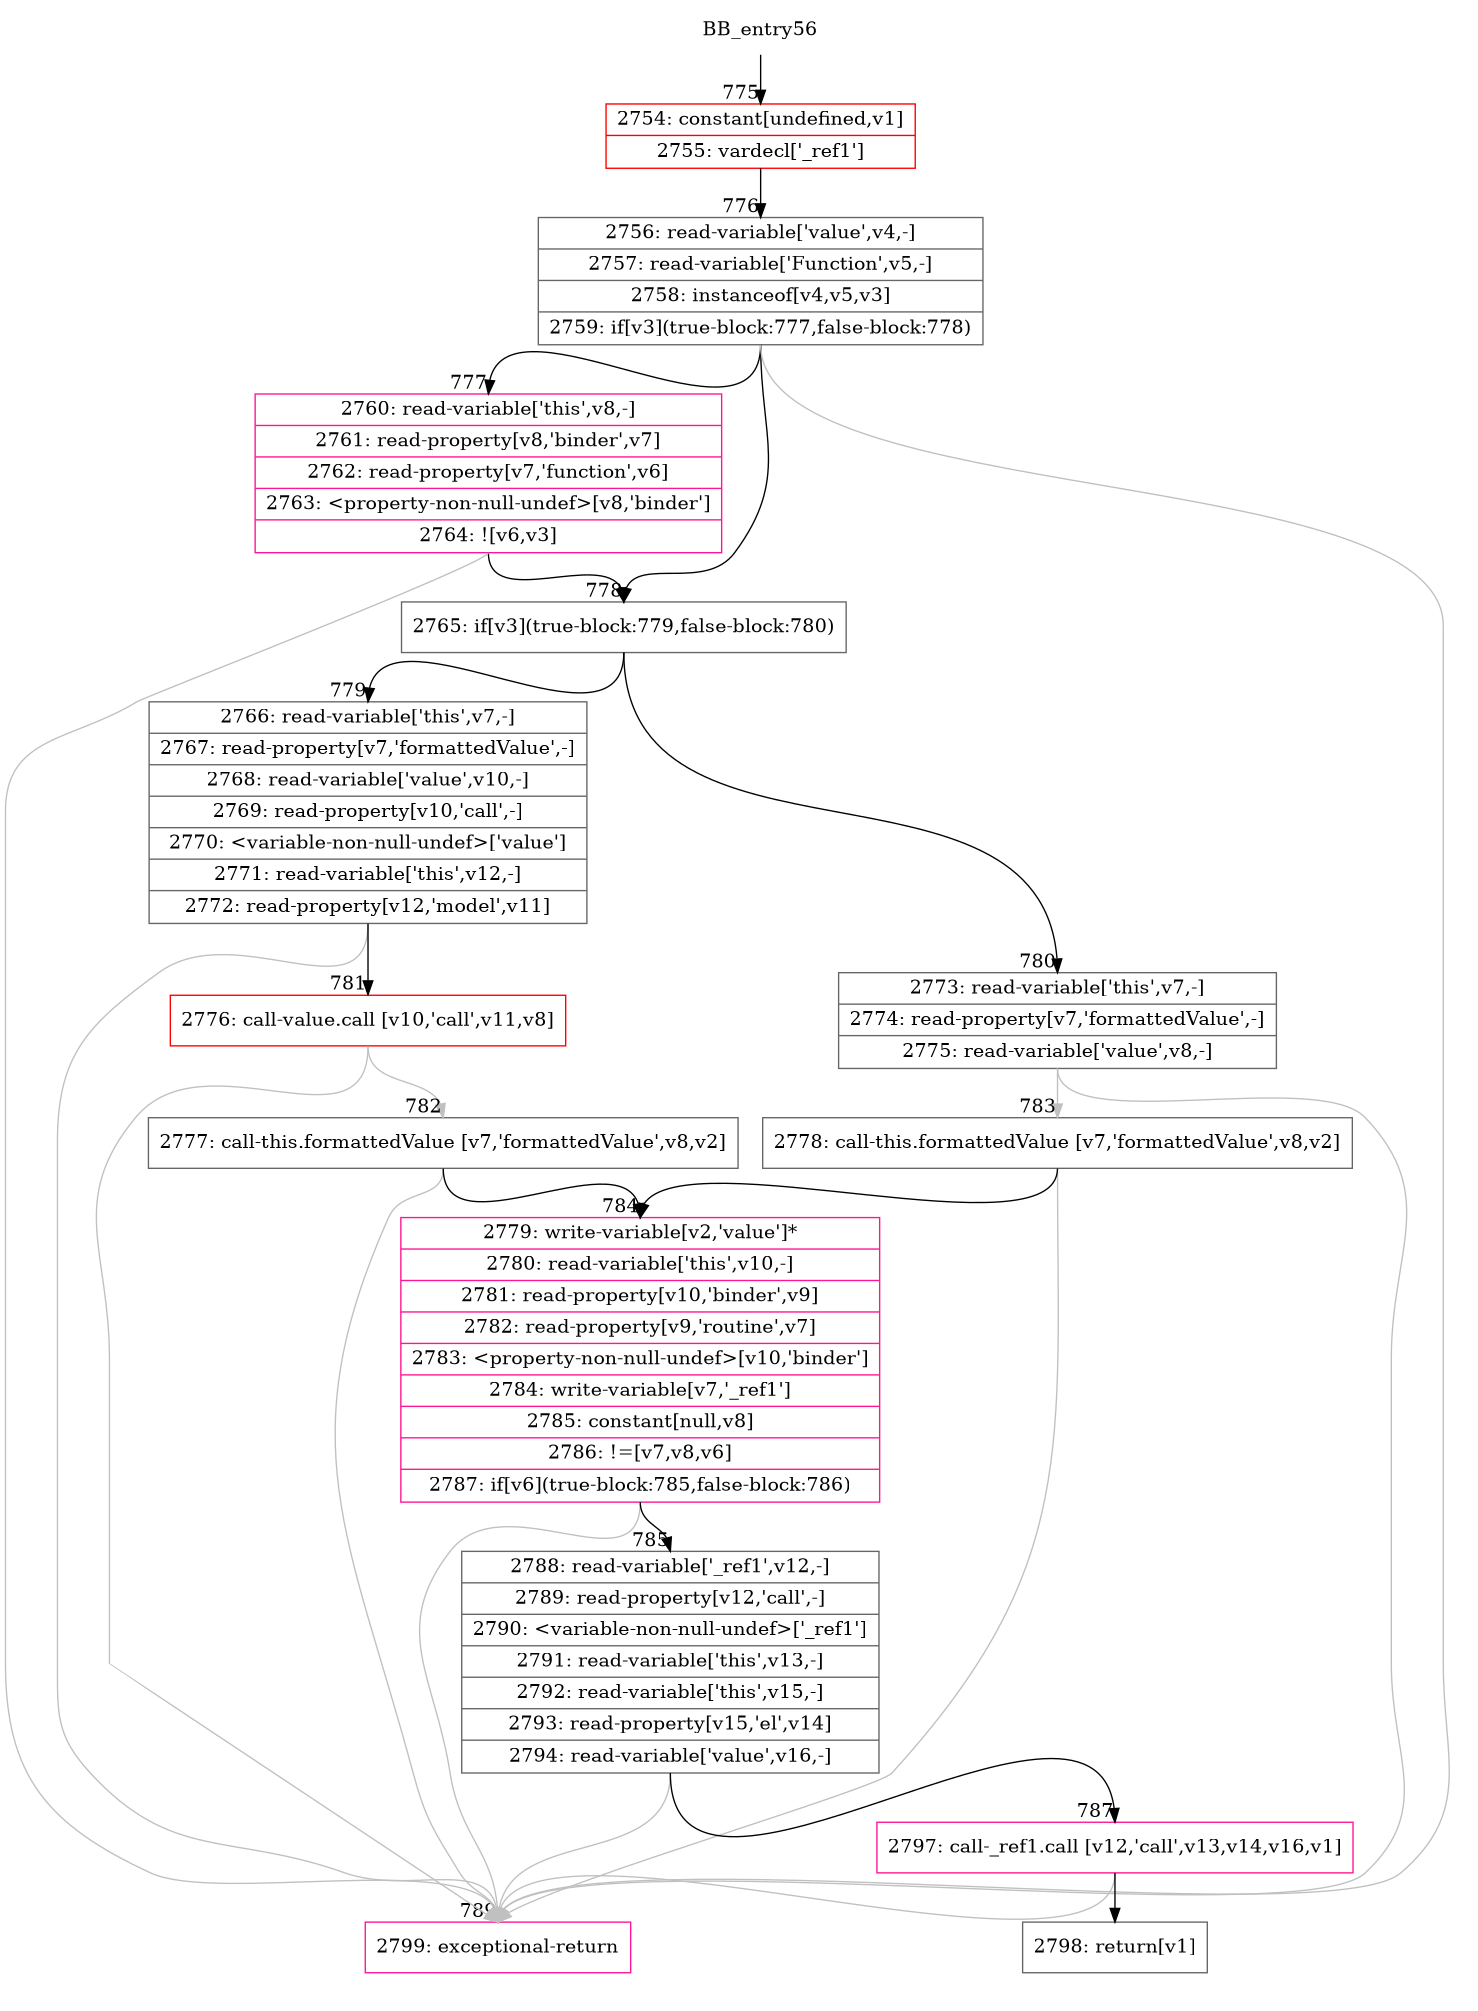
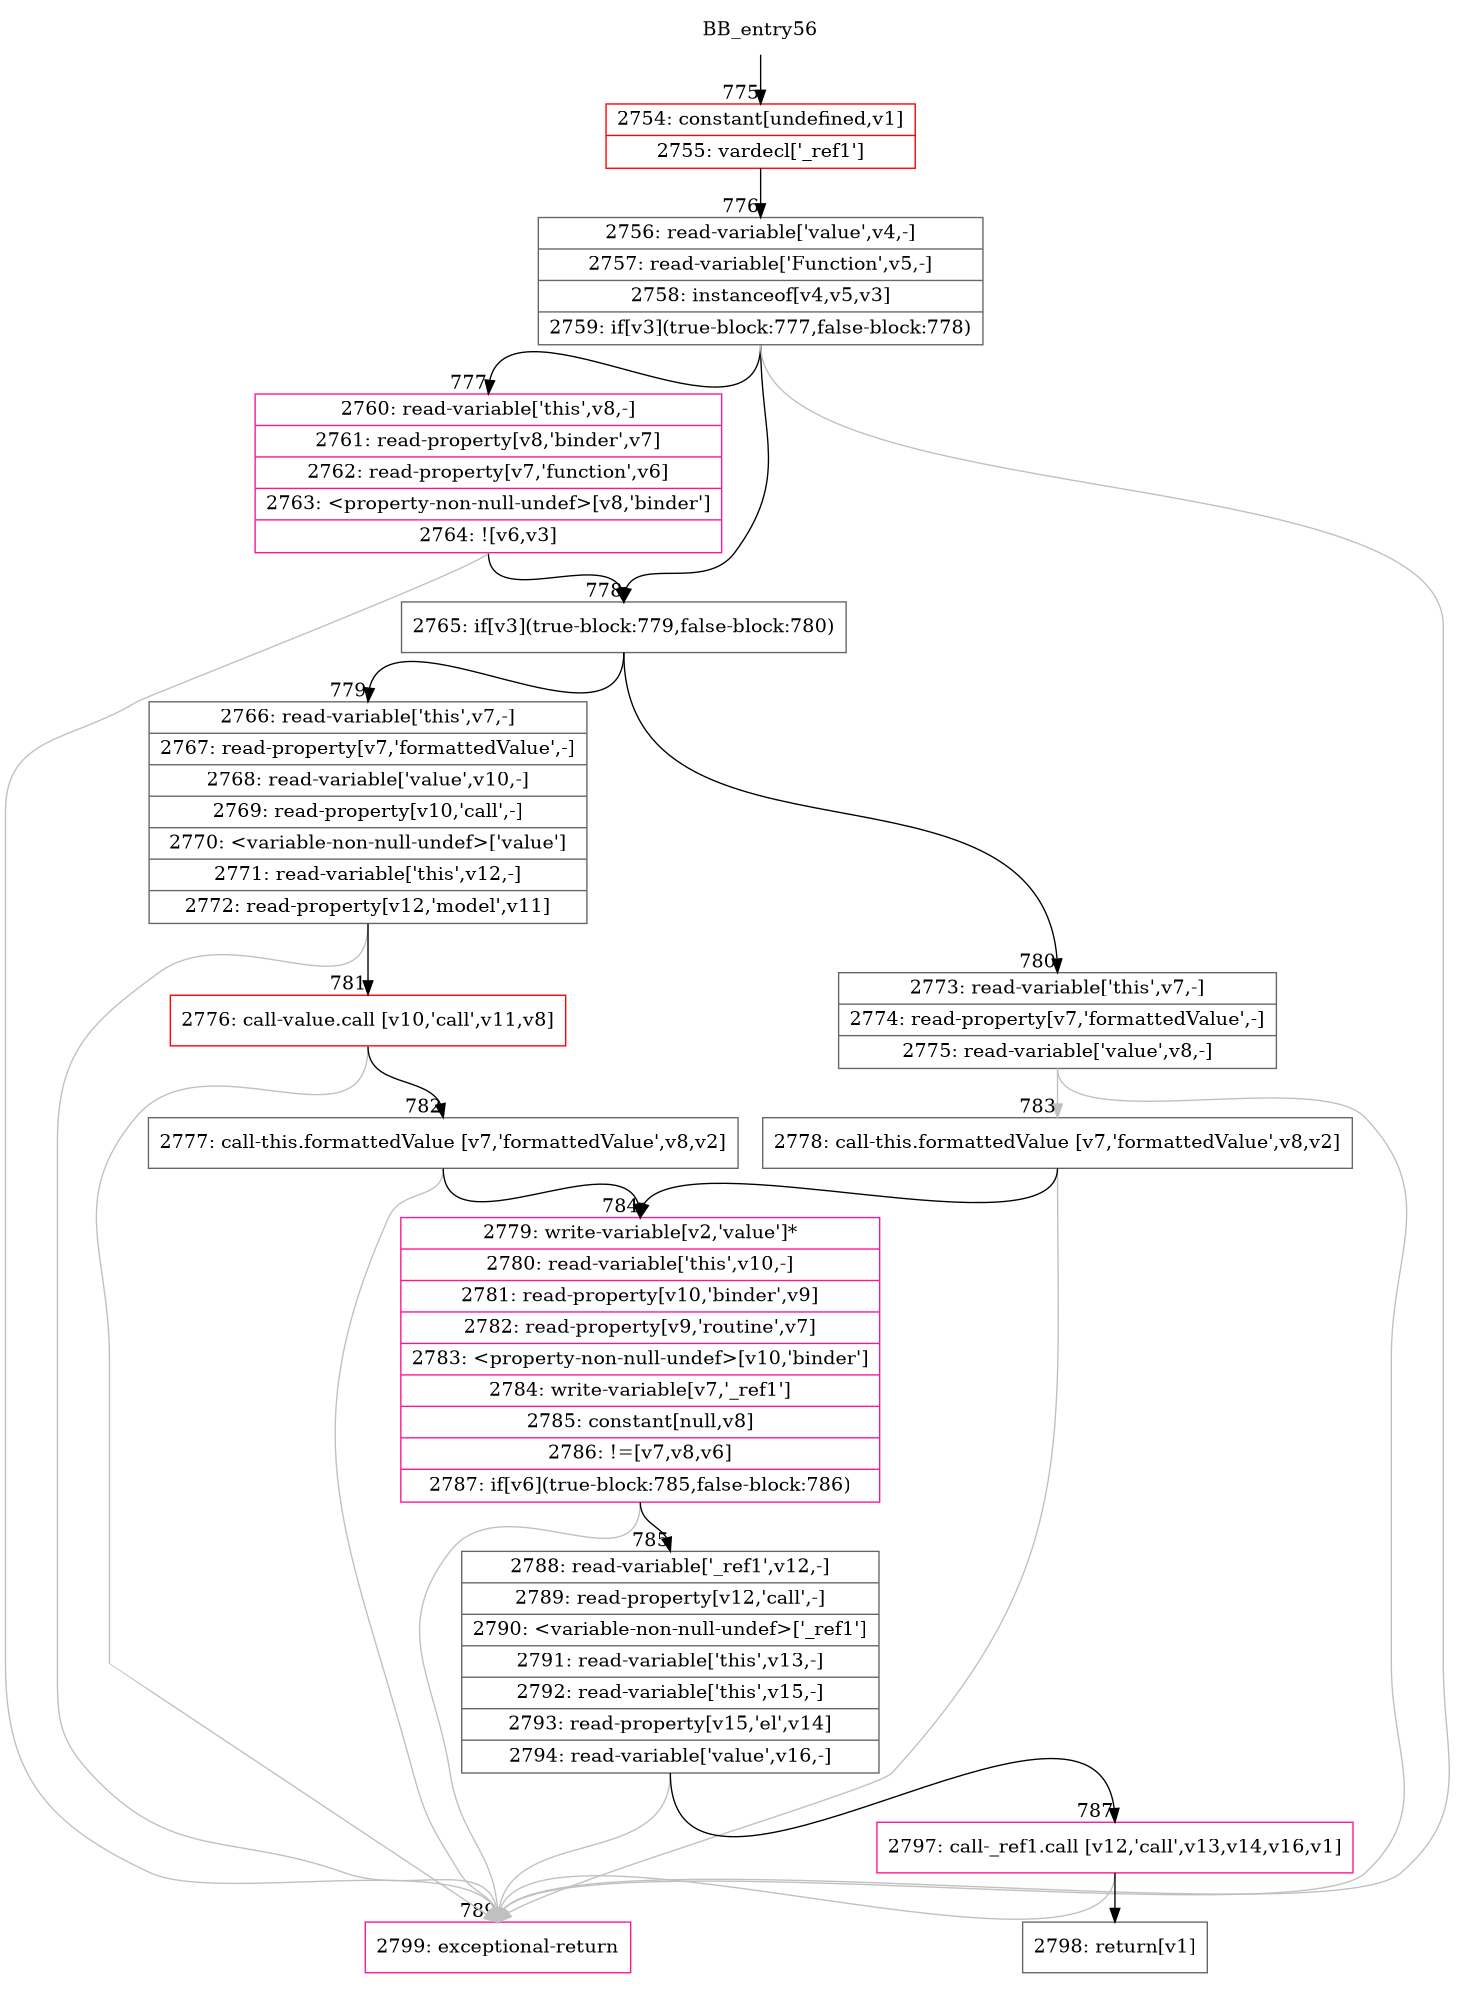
(399, 1080) -> (399, 1080)
